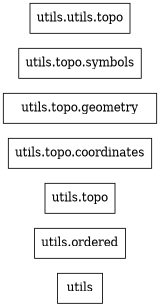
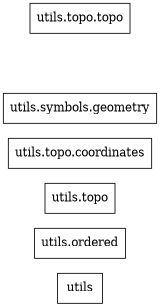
(80, 18) -> (80, 18)
(80, 63) -> none
(80, 108) -> (80, 108)
